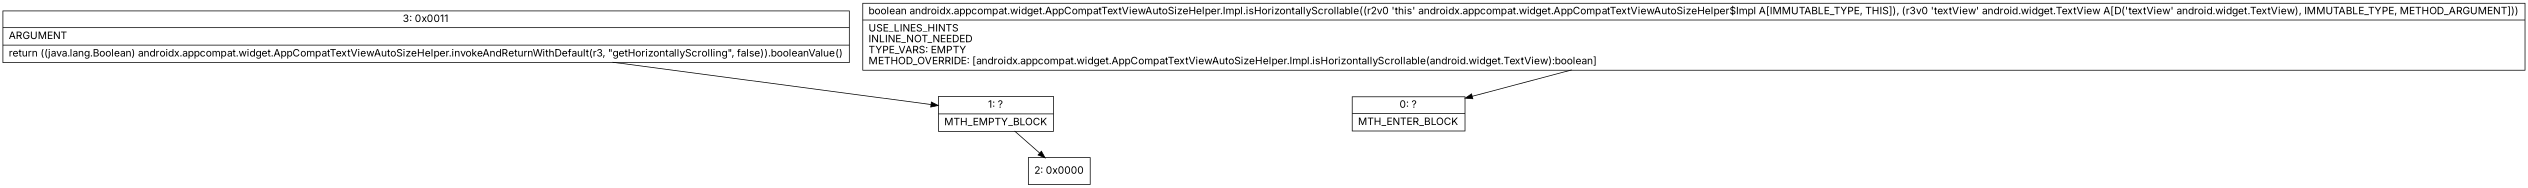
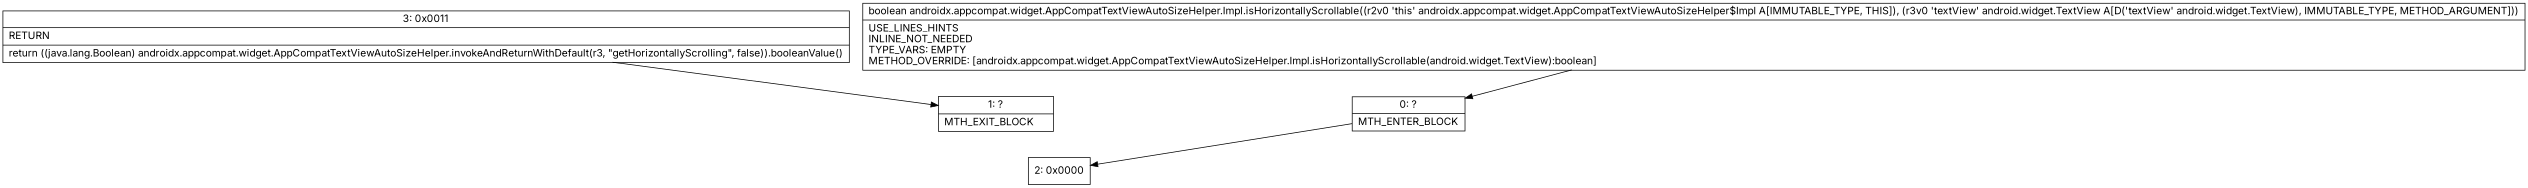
(38, 36) -> (29, 36)
(996, 122) -> (989, 122)
(1027, 142) -> (1225, 144)
